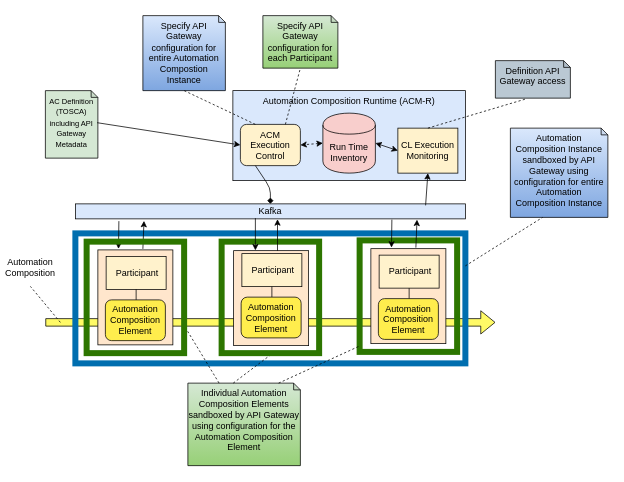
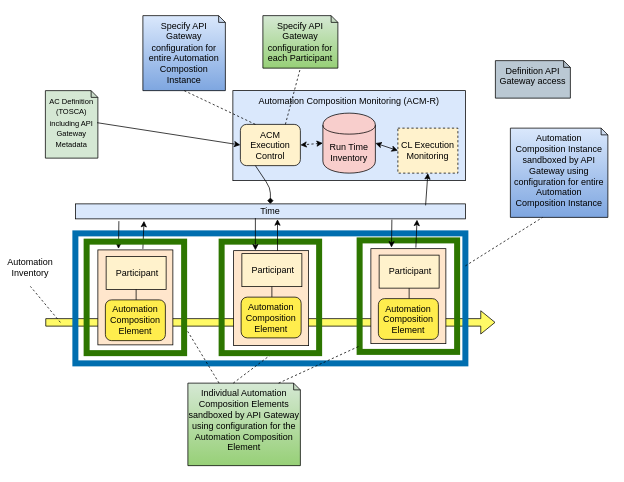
(349, 101) -> (349, 101)
(477, 113) -> none
(428, 150) -> (428, 150)
(270, 211) -> (270, 211)
(30, 267) -> (30, 267)
